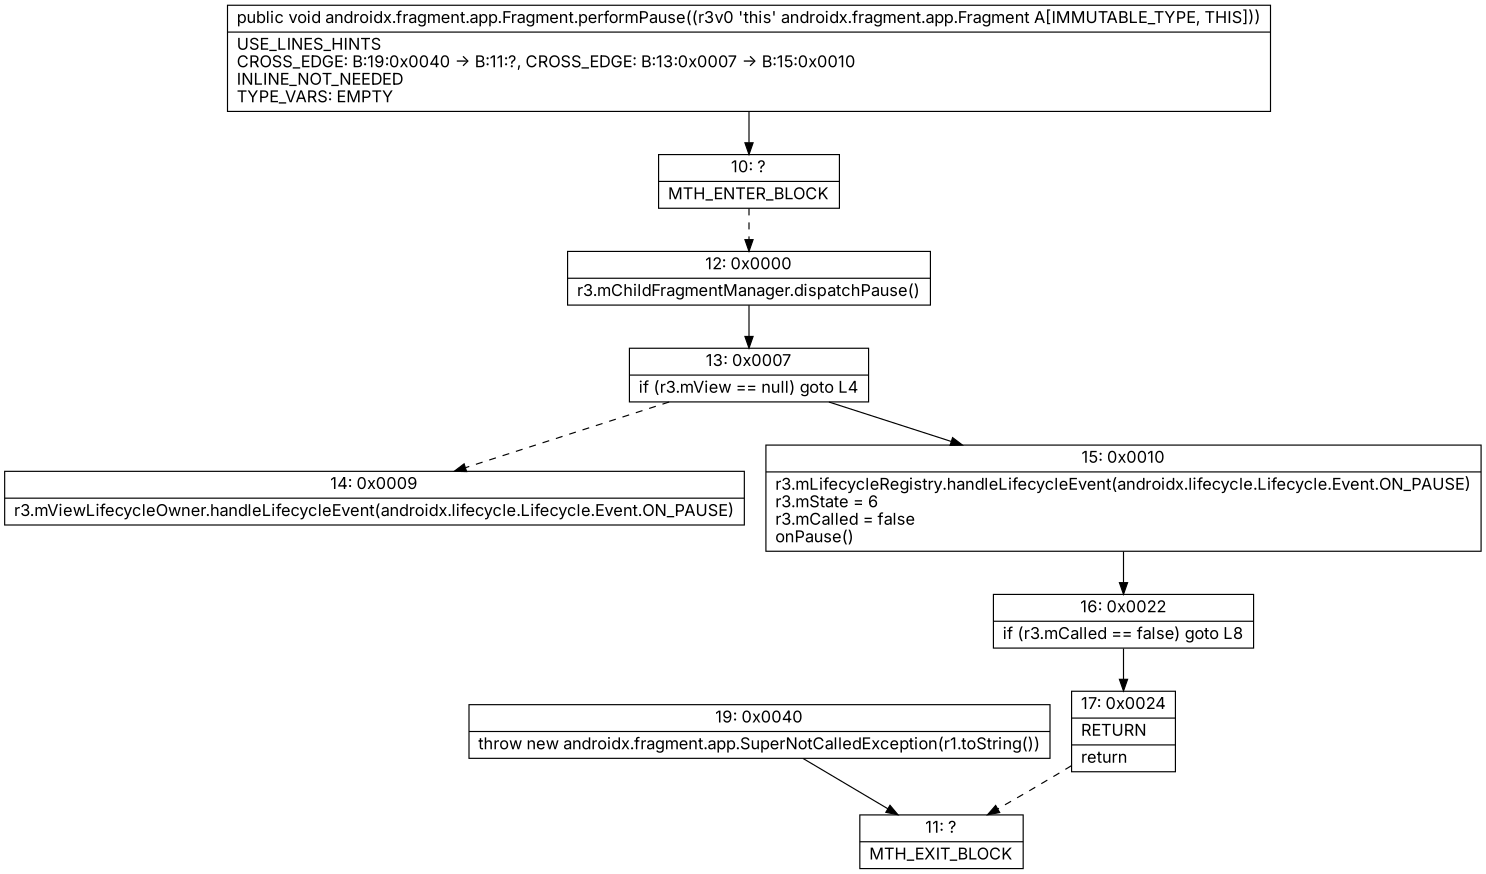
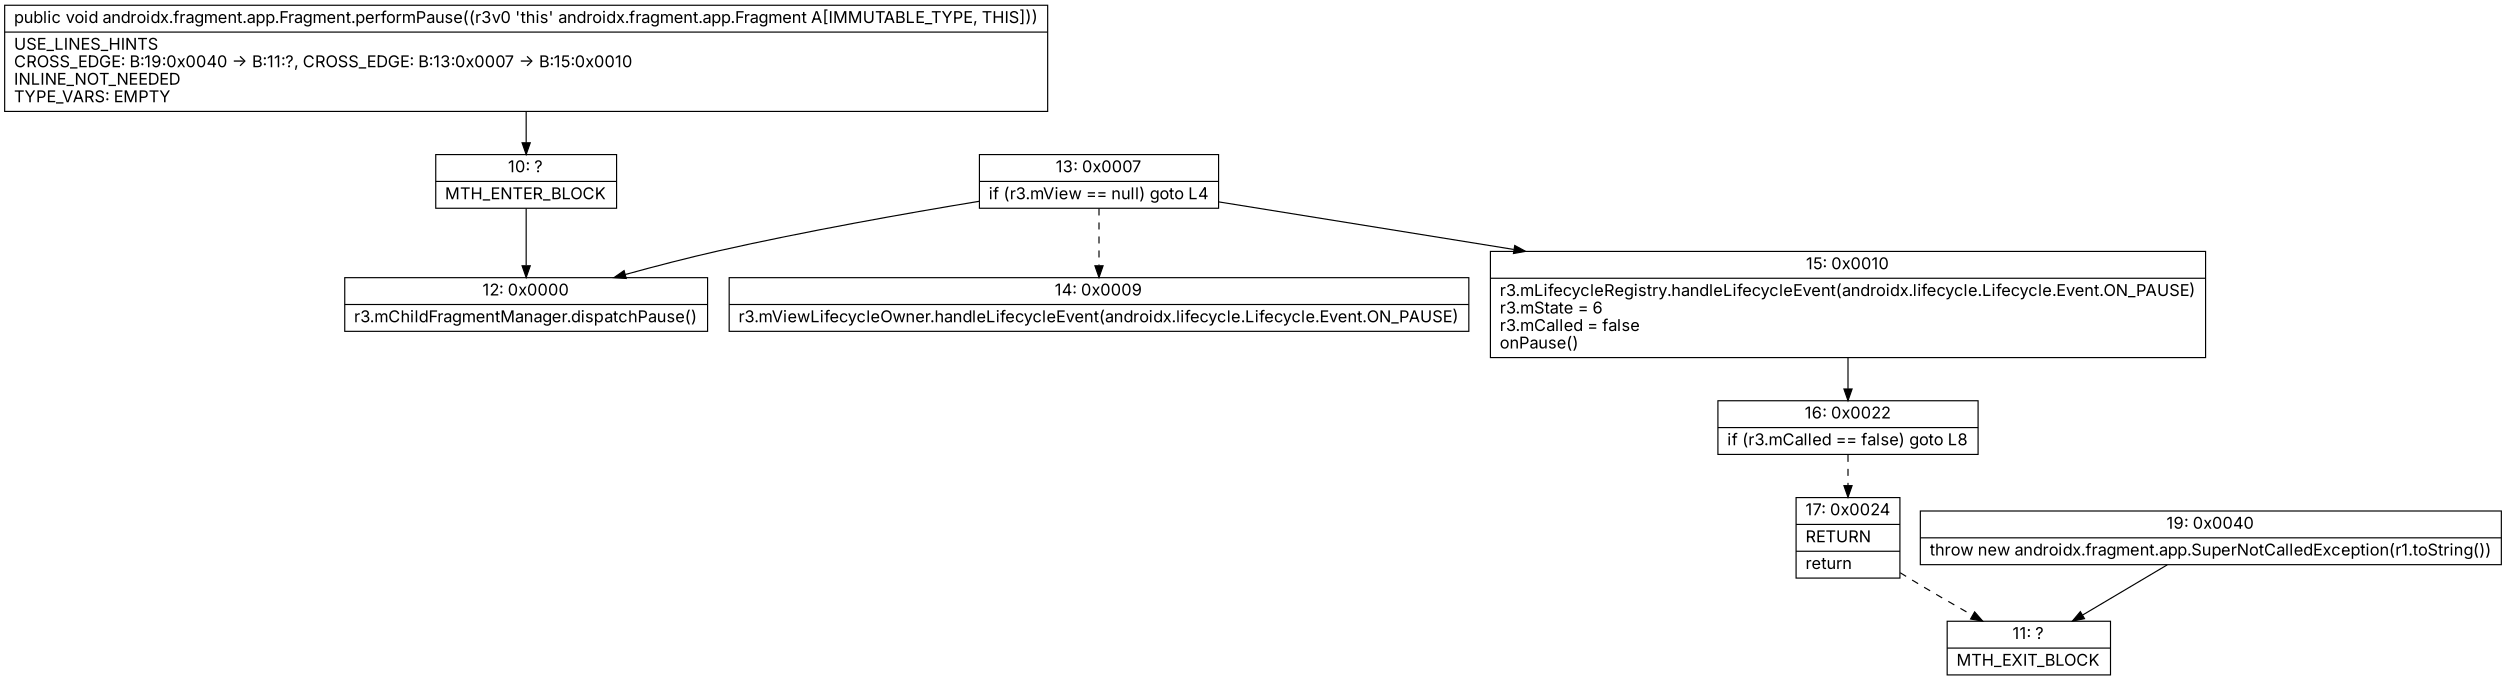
(749, 224) -> (526, 237)
(749, 321) -> (801, 233)
(1124, 664) -> (1848, 470)
